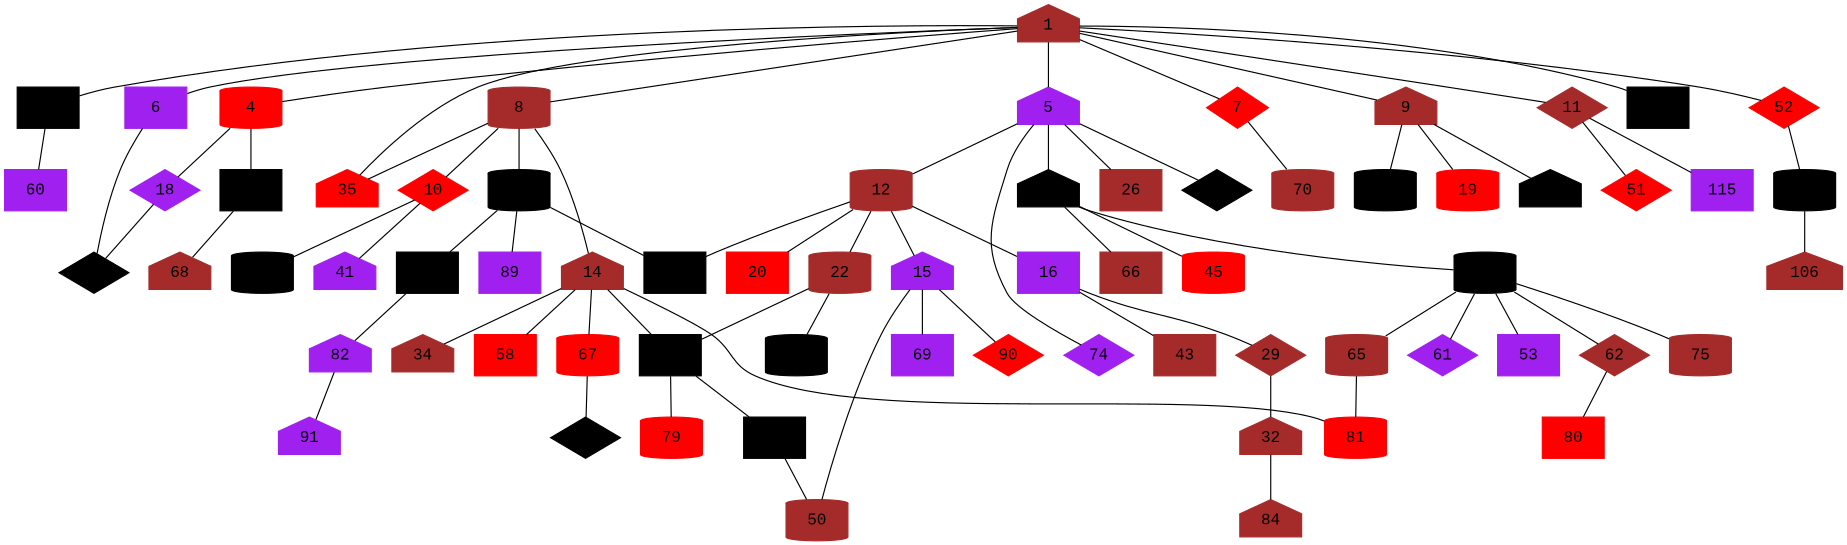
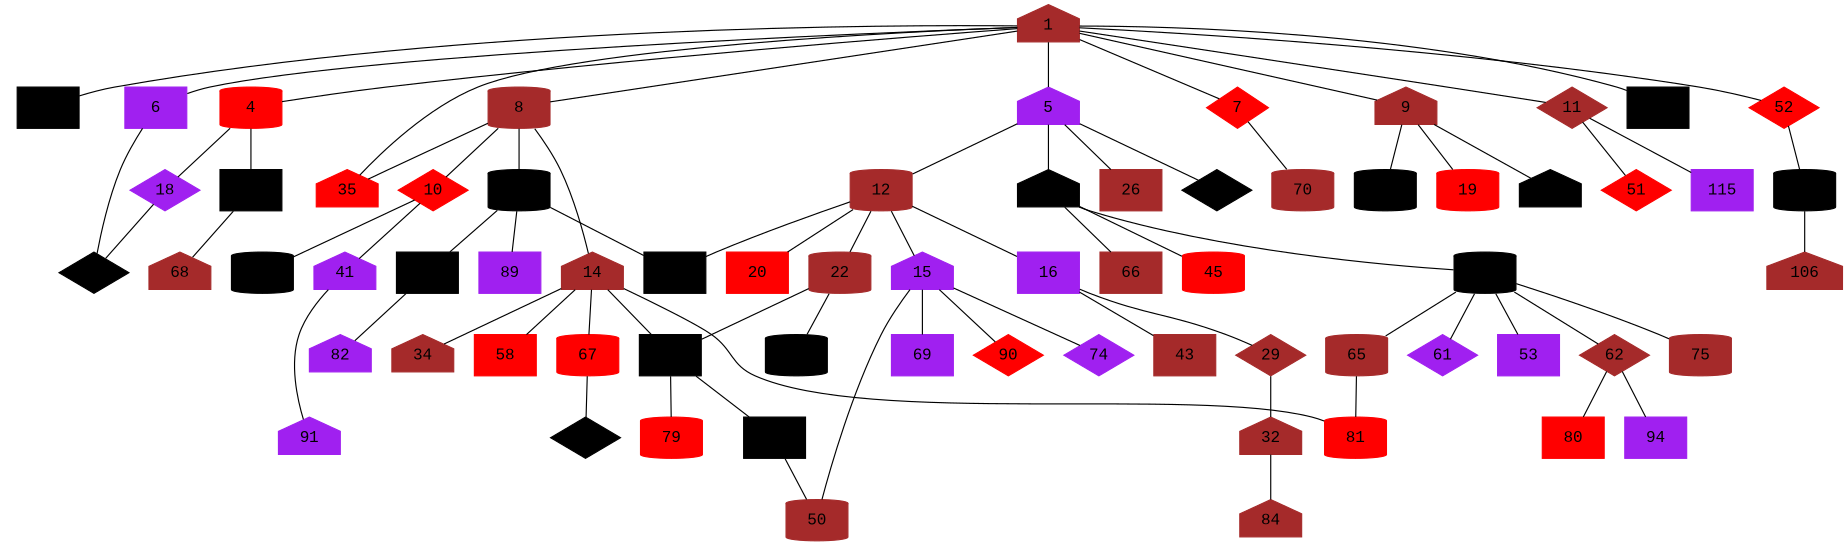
(36, 190) -> none
(993, 258) -> (1017, 317)
(325, 396) -> (296, 350)
none -> (1656, 438)
